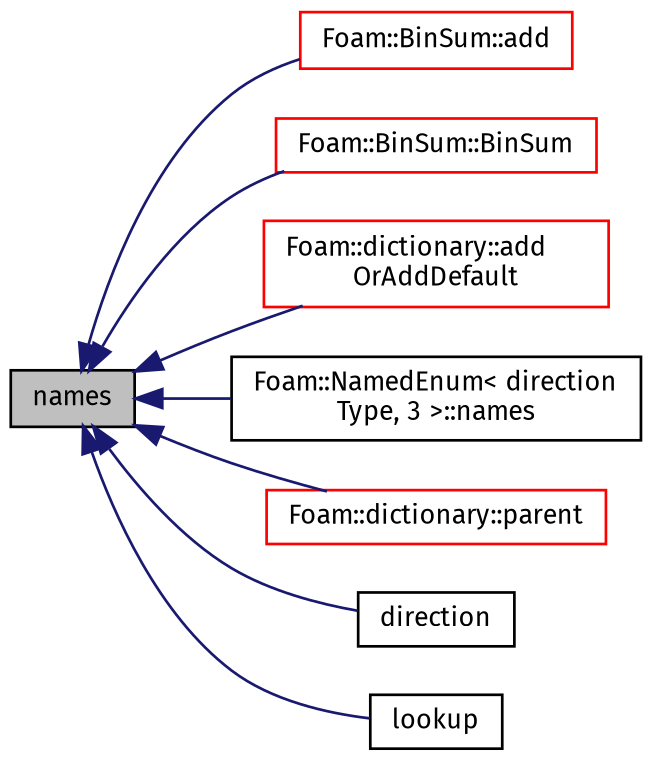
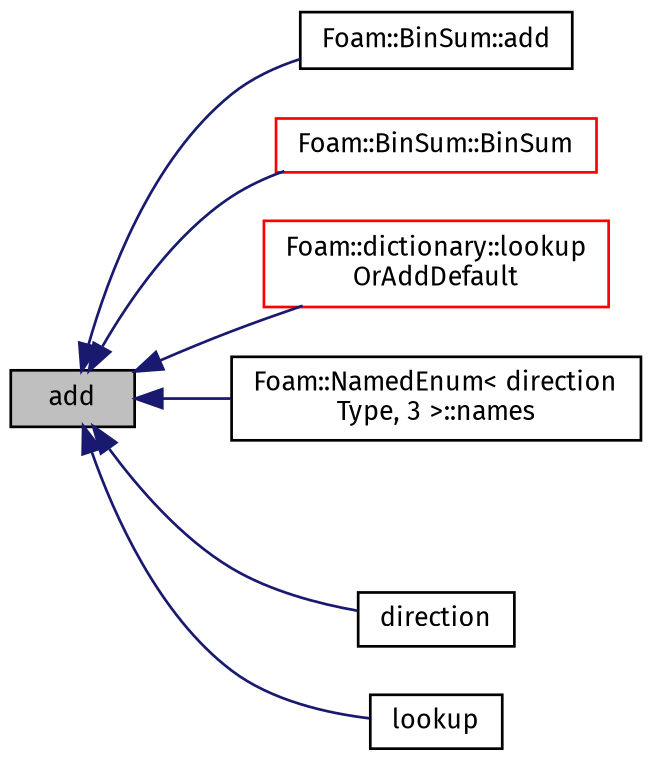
(436, 40) -> (436, 40)
(436, 264) -> (436, 264)
(73, 399) -> (73, 399)
(436, 517) -> none
